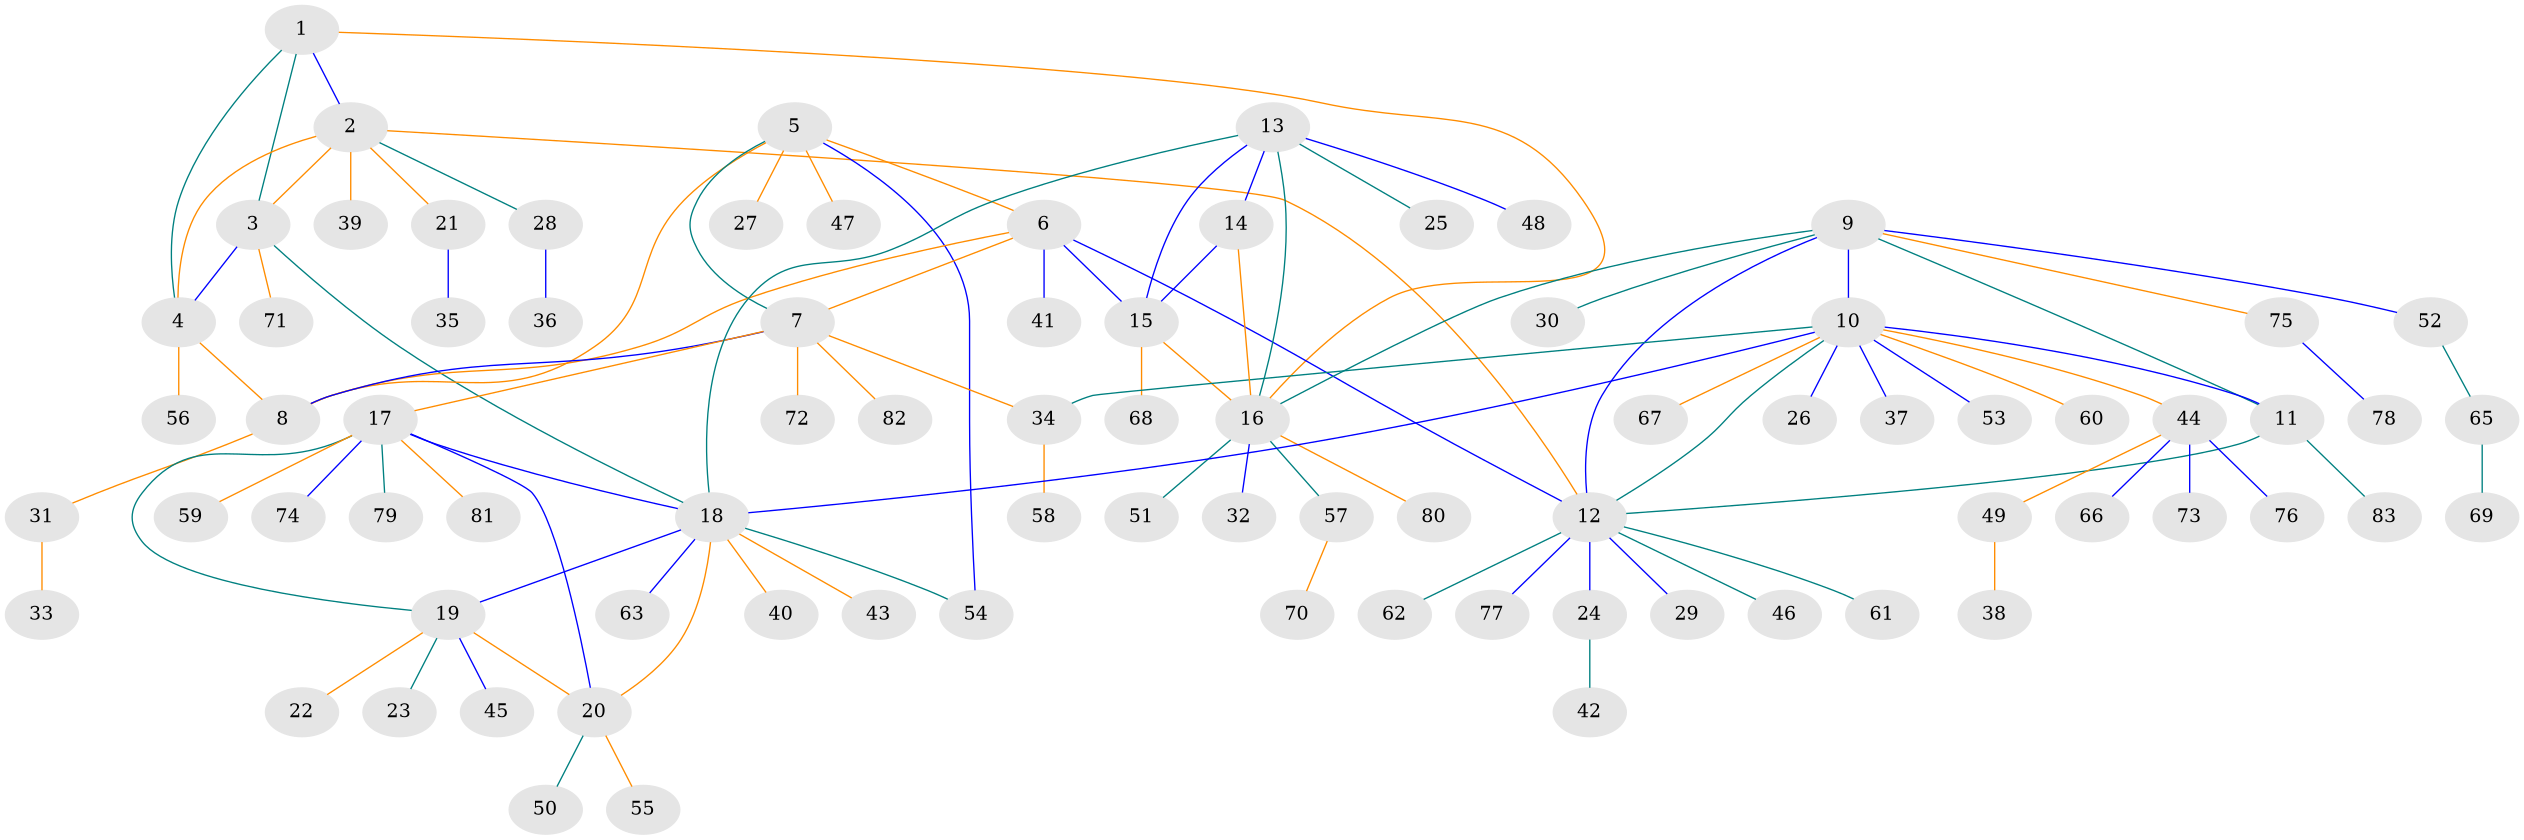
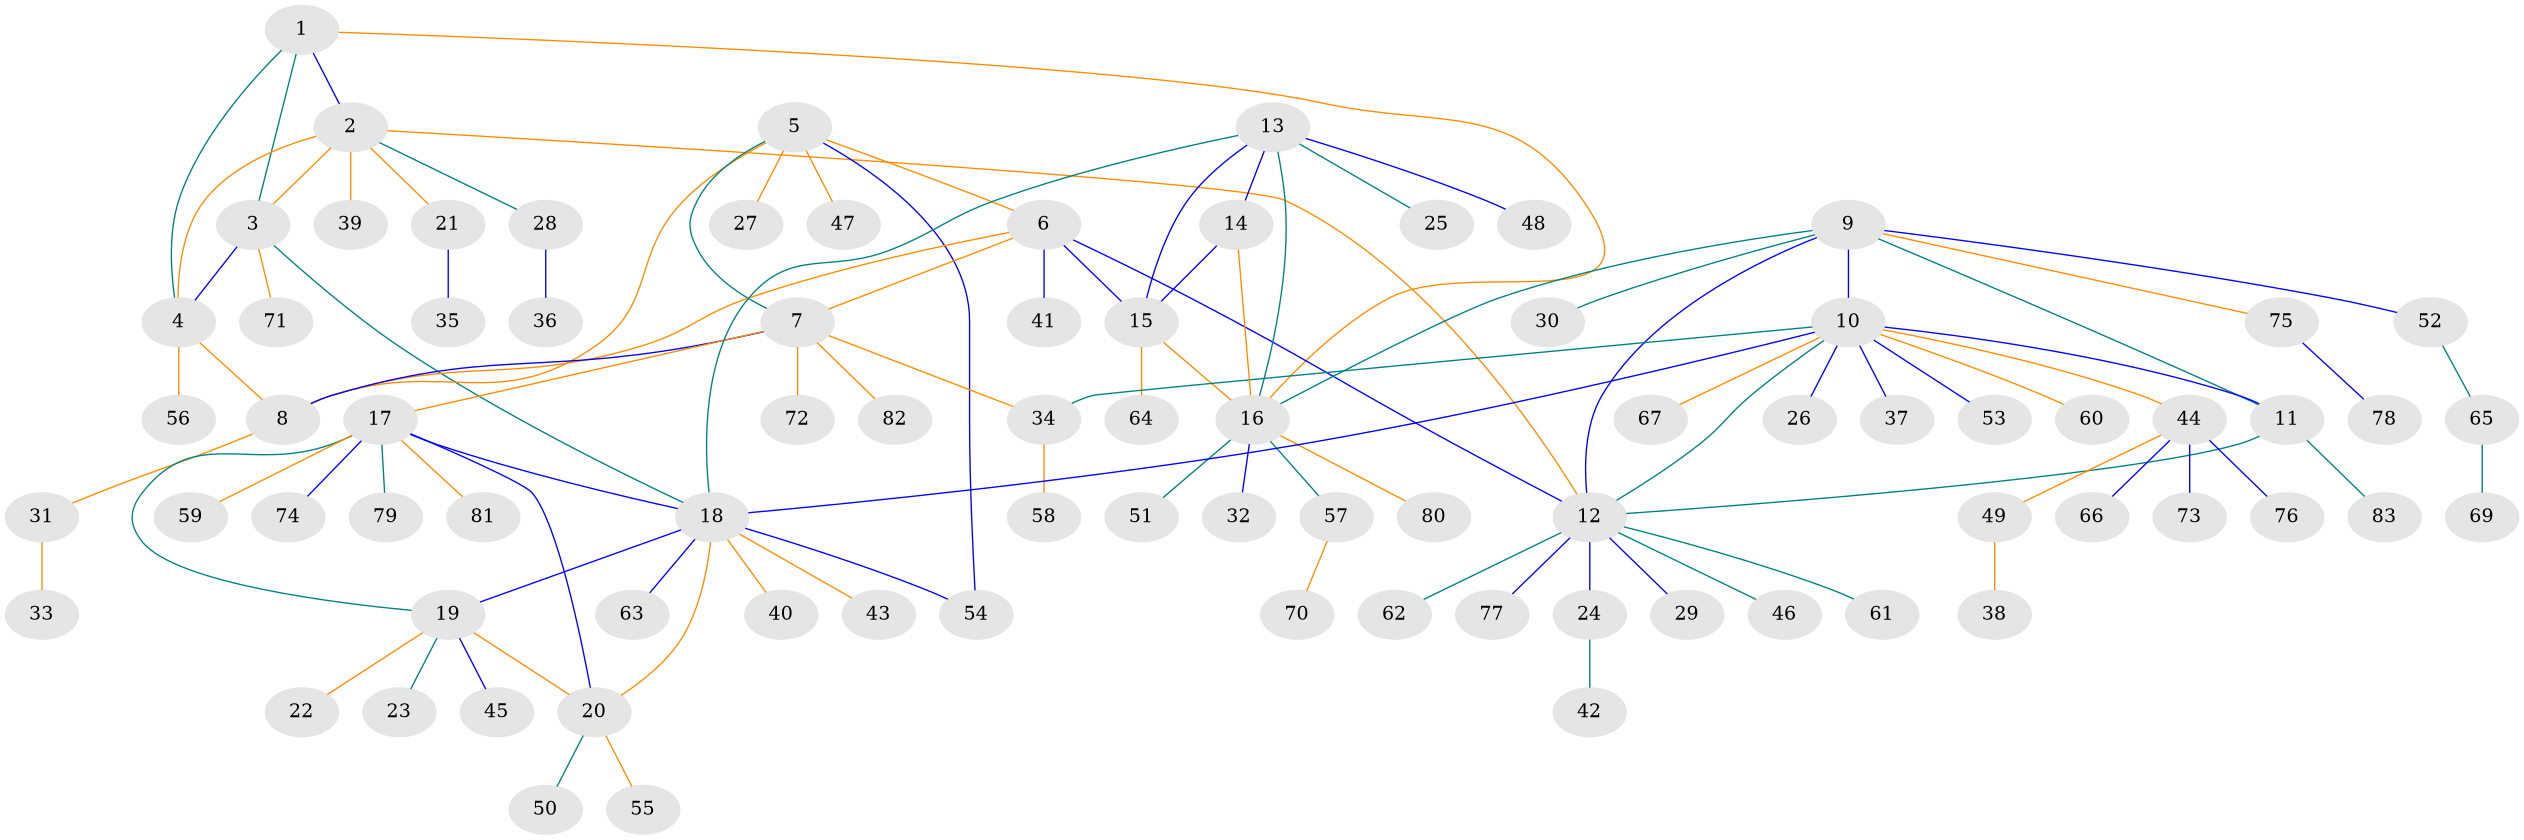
(1142, 420) -> (1142, 420)
(847, 561) -> (847, 561)
